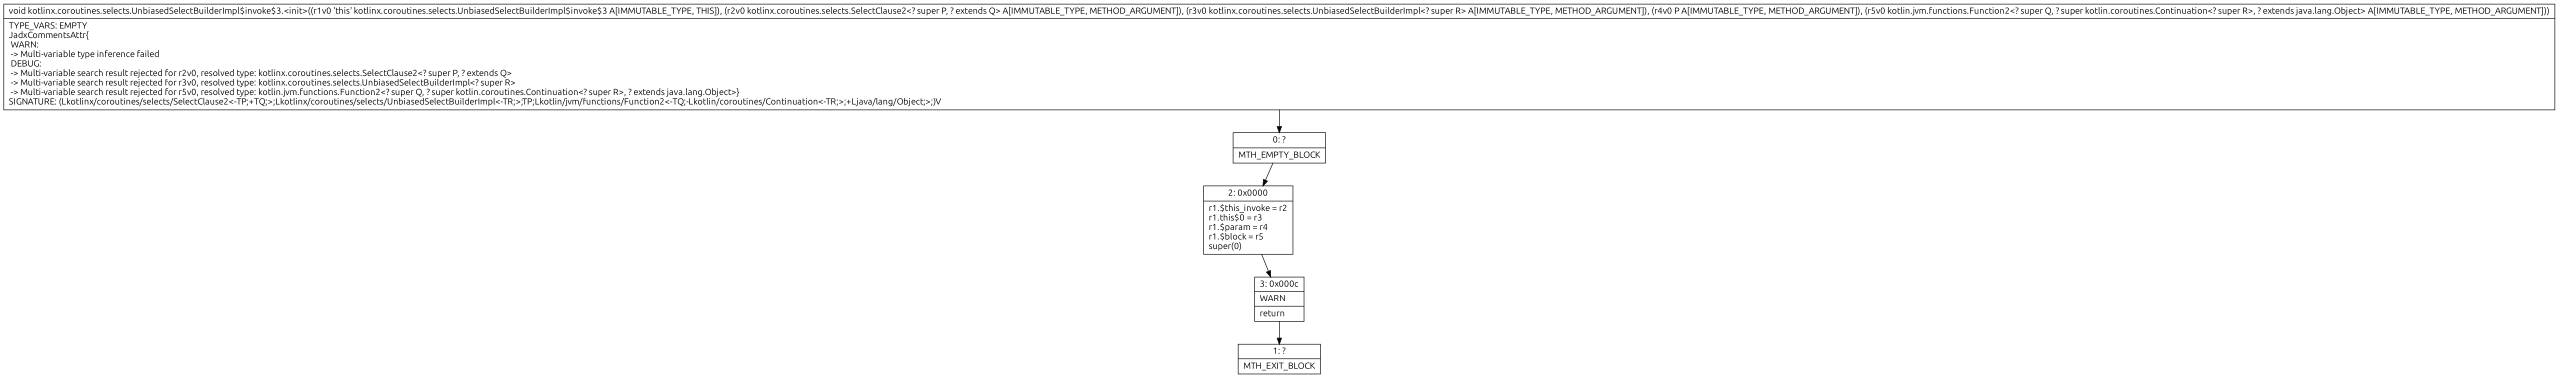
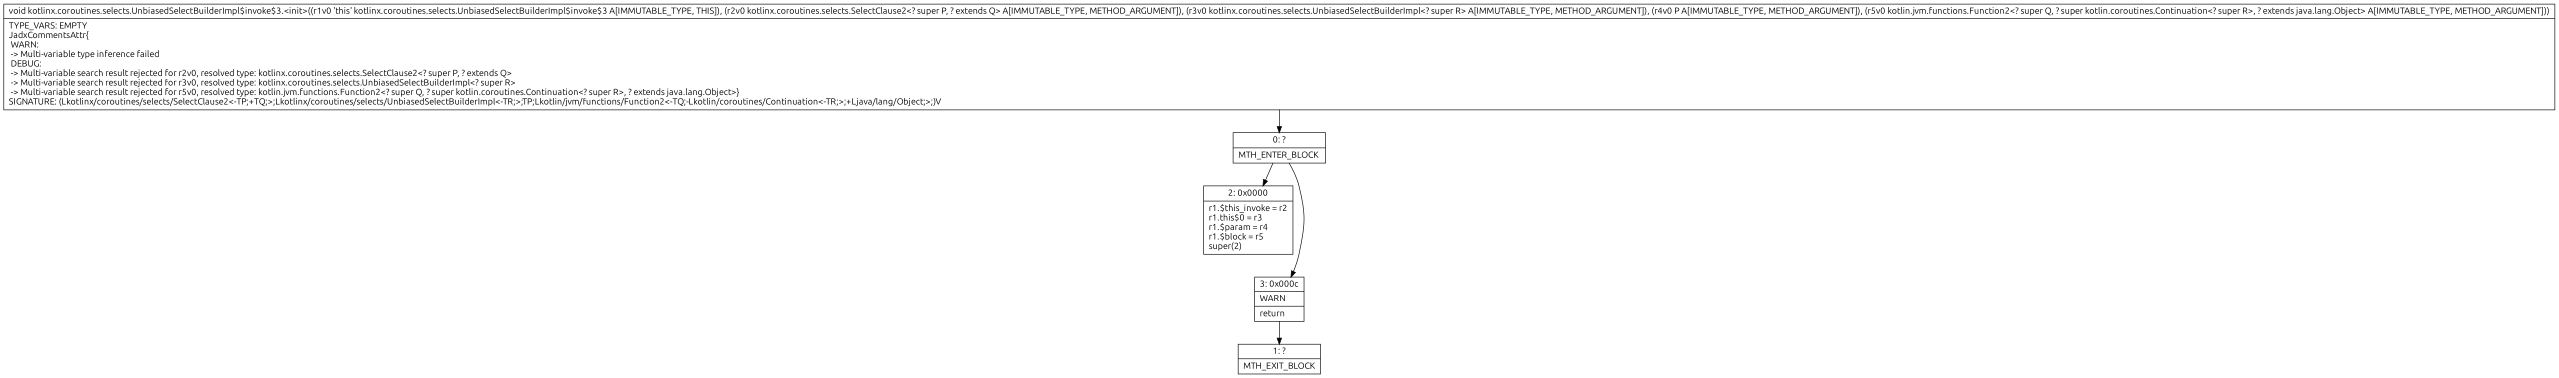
(1279, 155) -> (1278, 155)
(1226, 246) -> (1226, 246)
(1265, 263) -> (1304, 217)
